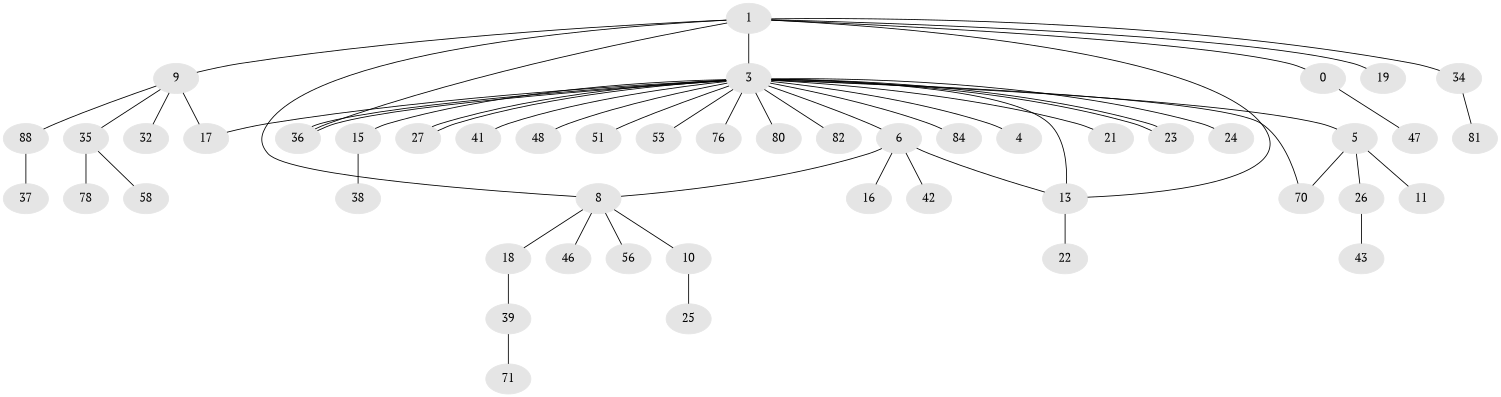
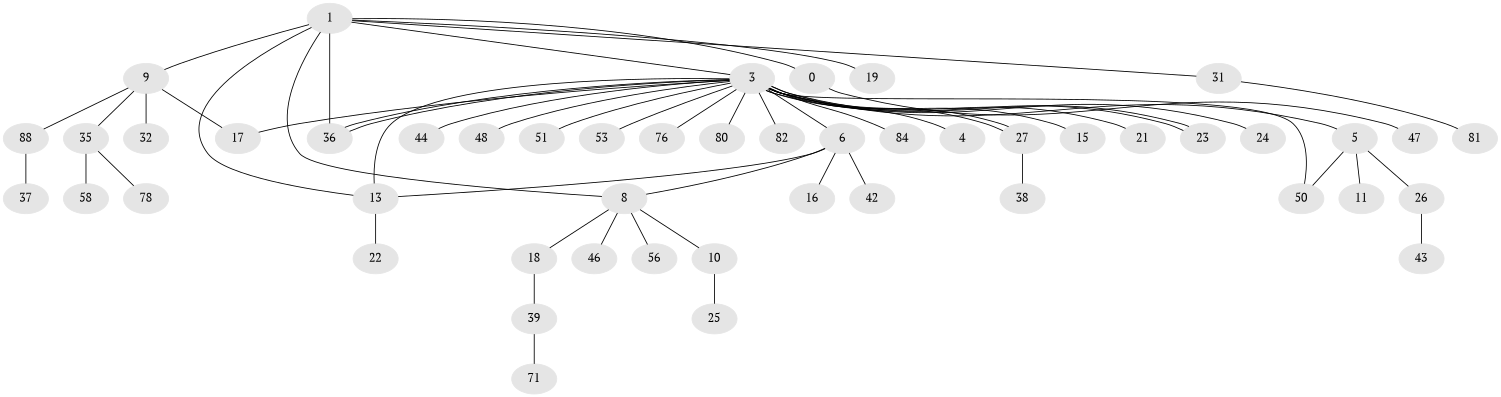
(1459, 78) -> (1219, 78)
(478, 139) -> (422, 139)
(358, 169) -> (1023, 169)
(1301, 199) -> (1301, 199)
